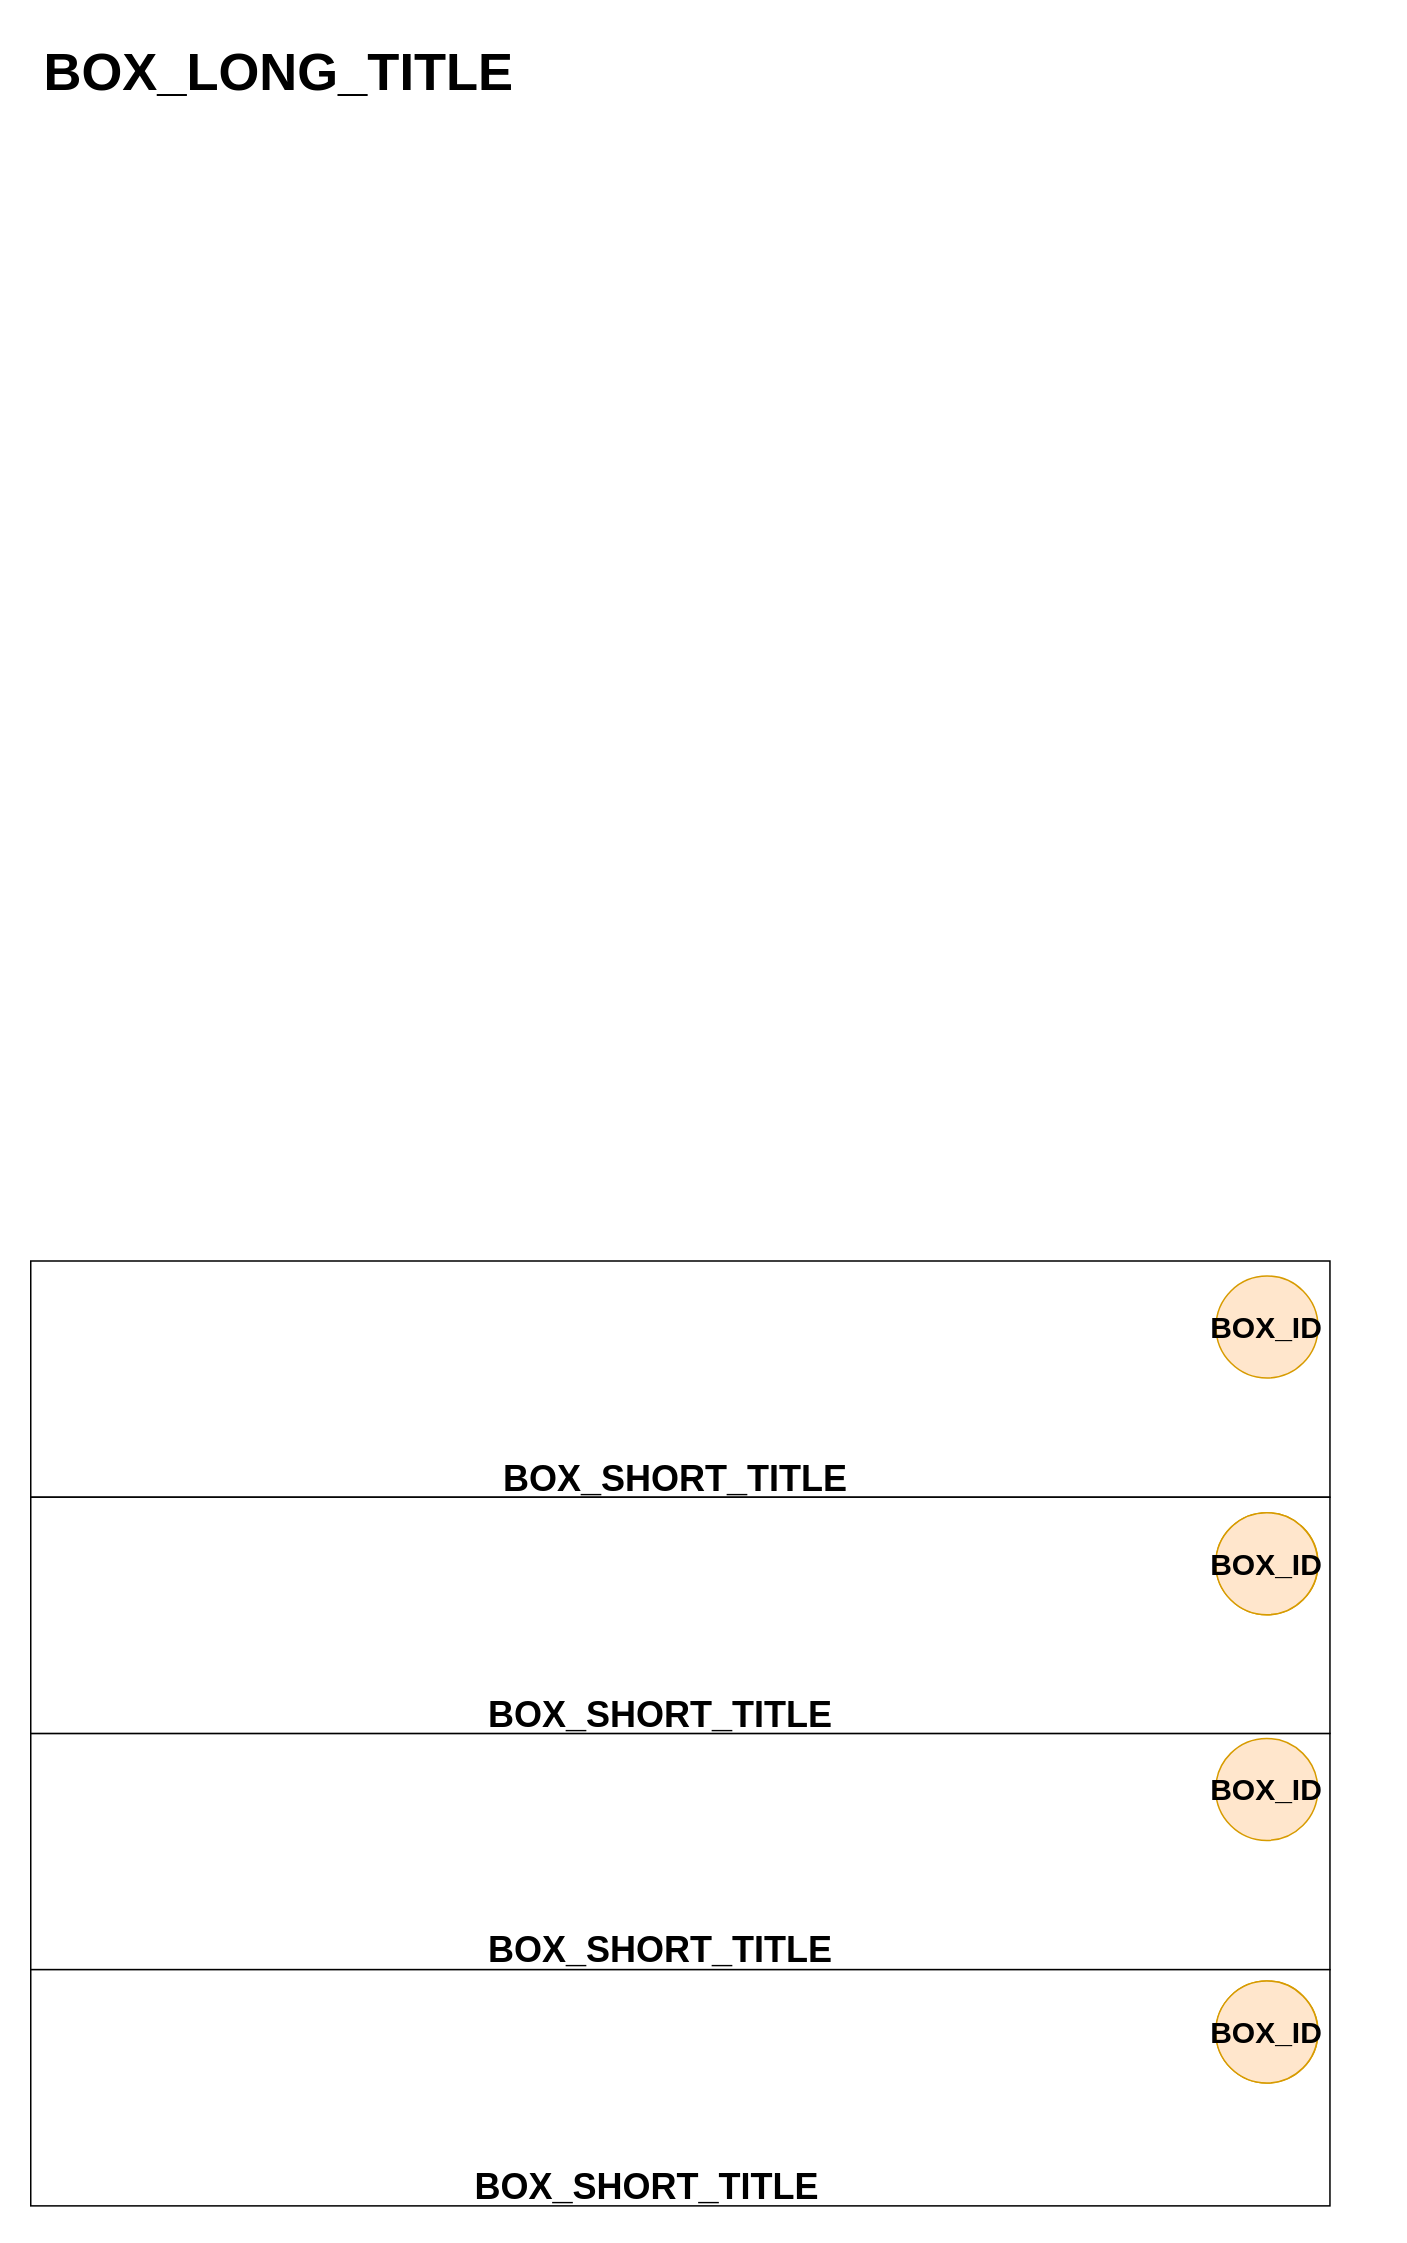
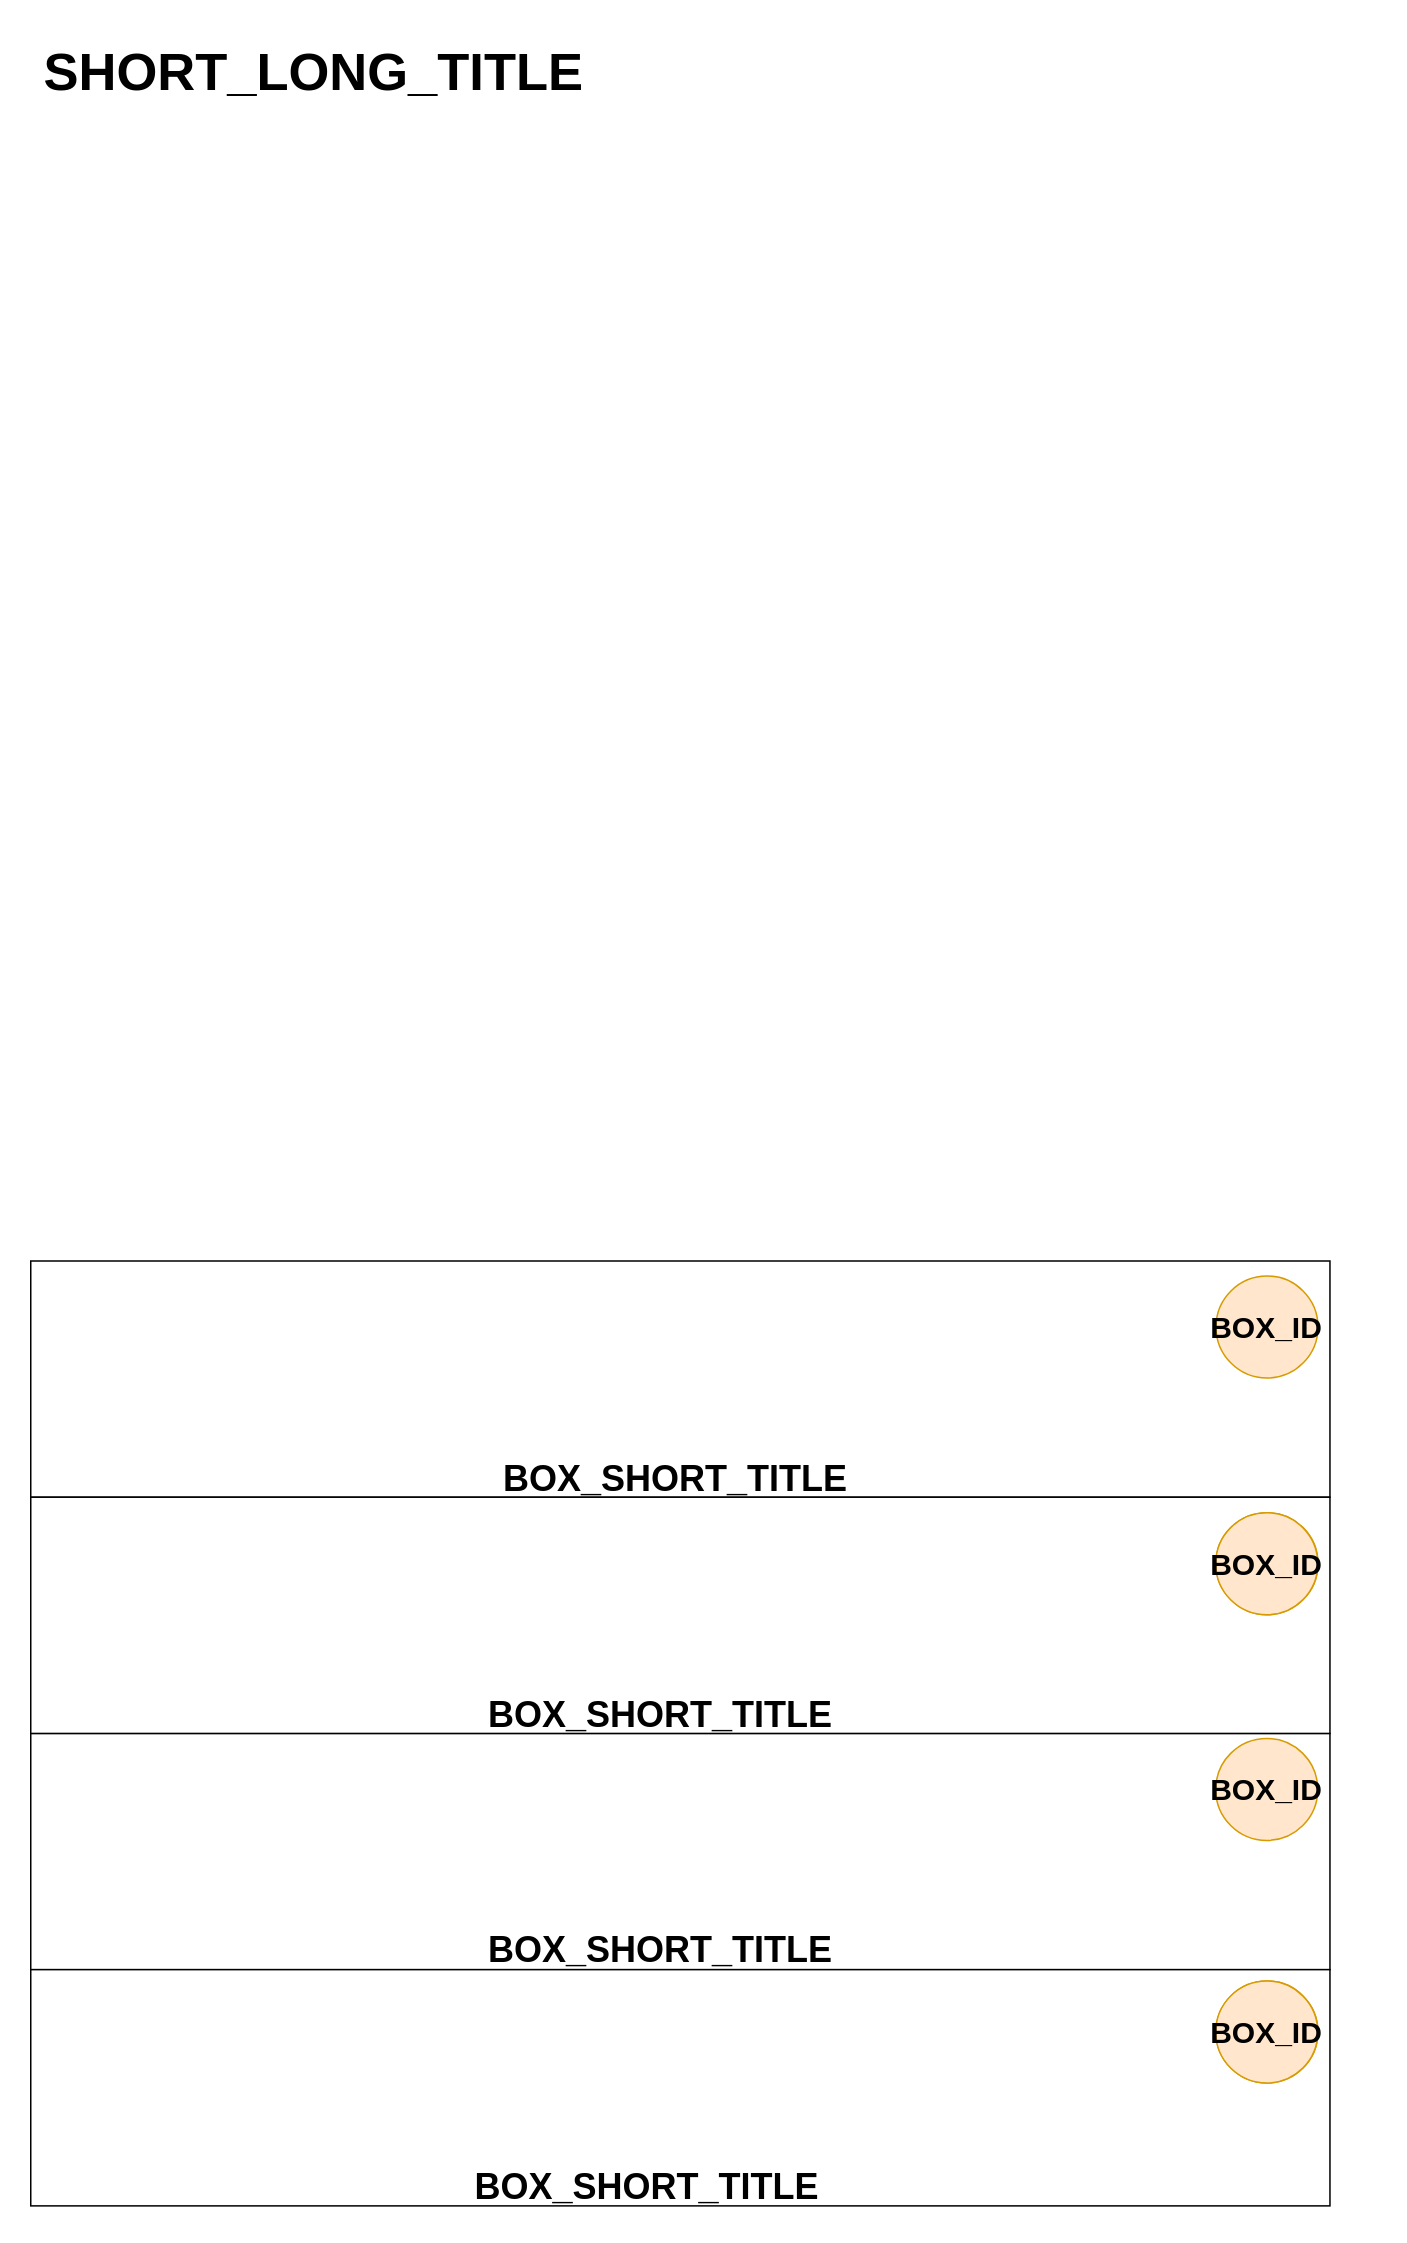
(250, 73) -> (279, 73)
